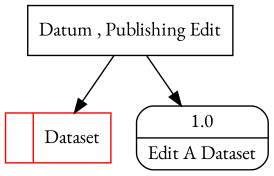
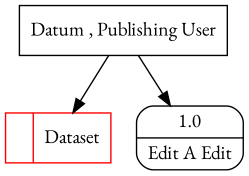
(130, 30) -> (123, 30)
(202, 153) -> (190, 153)
